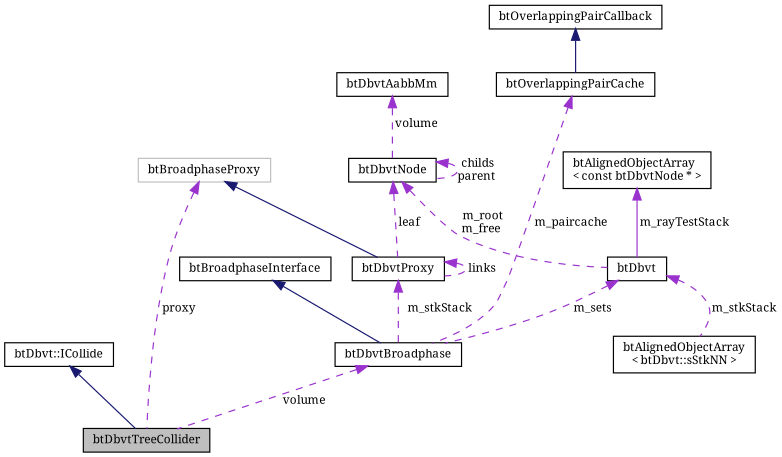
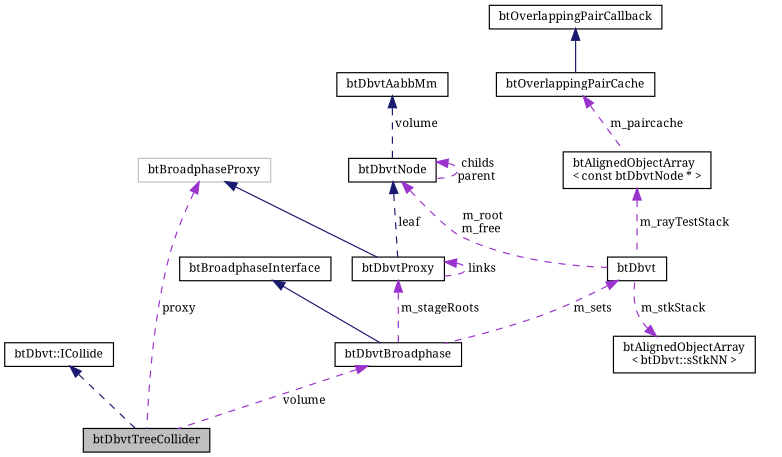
(392, 133) -> (392, 133)
(396, 226) -> (396, 226)
(637, 229) -> (637, 229)
(521, 242) -> (608, 129)
(707, 302) -> (635, 306)
(439, 308) -> (439, 308)
(107, 402) -> (107, 402)
